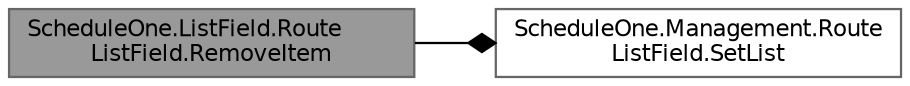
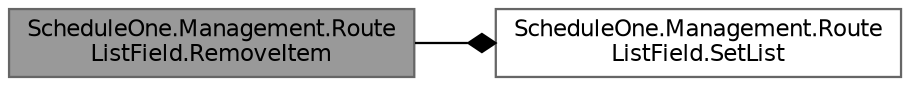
(212, 43) -> (212, 43)
